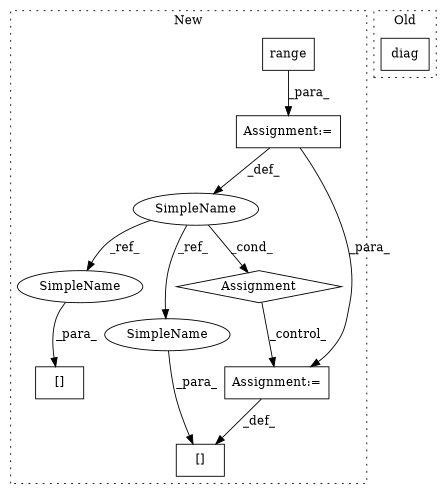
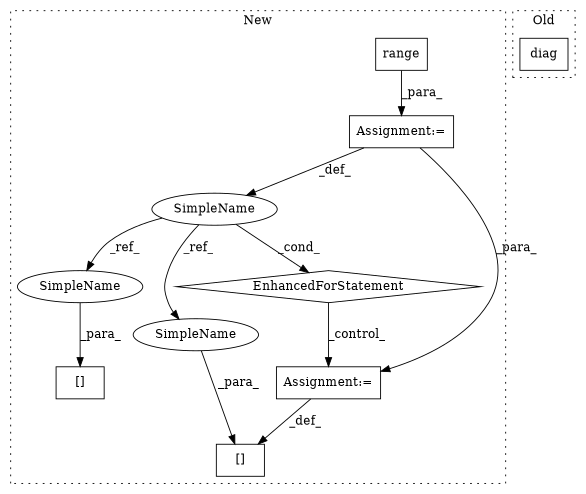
(259, 287) -> (329, 287)
